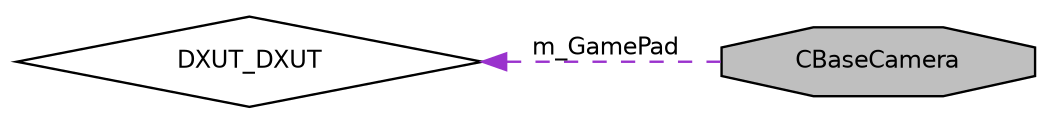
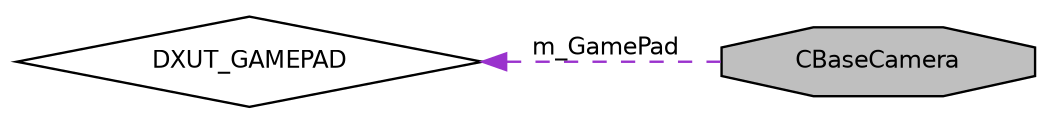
(249, 62) -> (249, 62)
